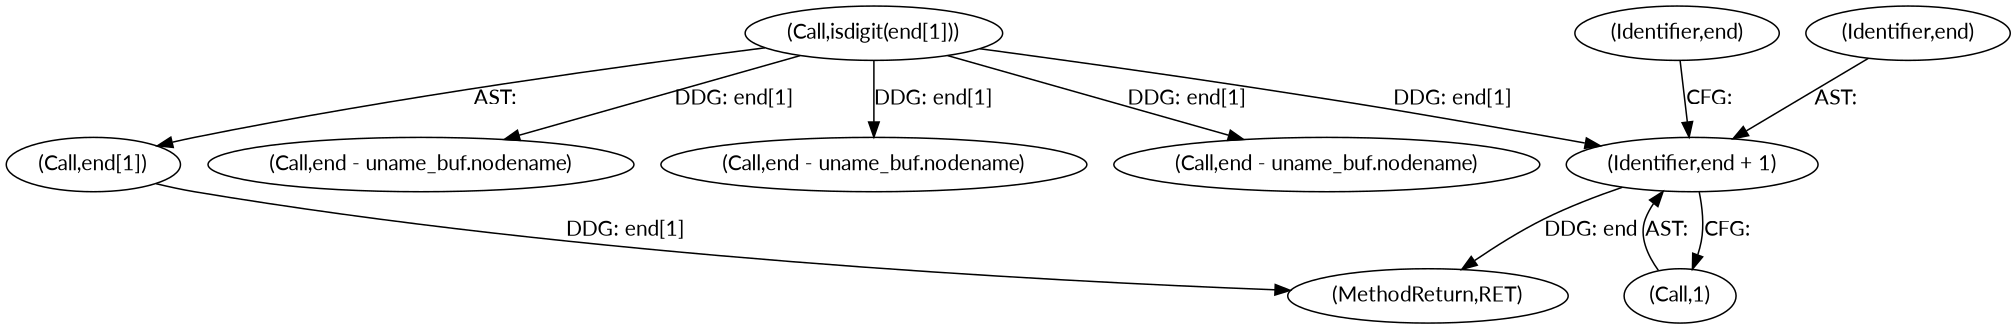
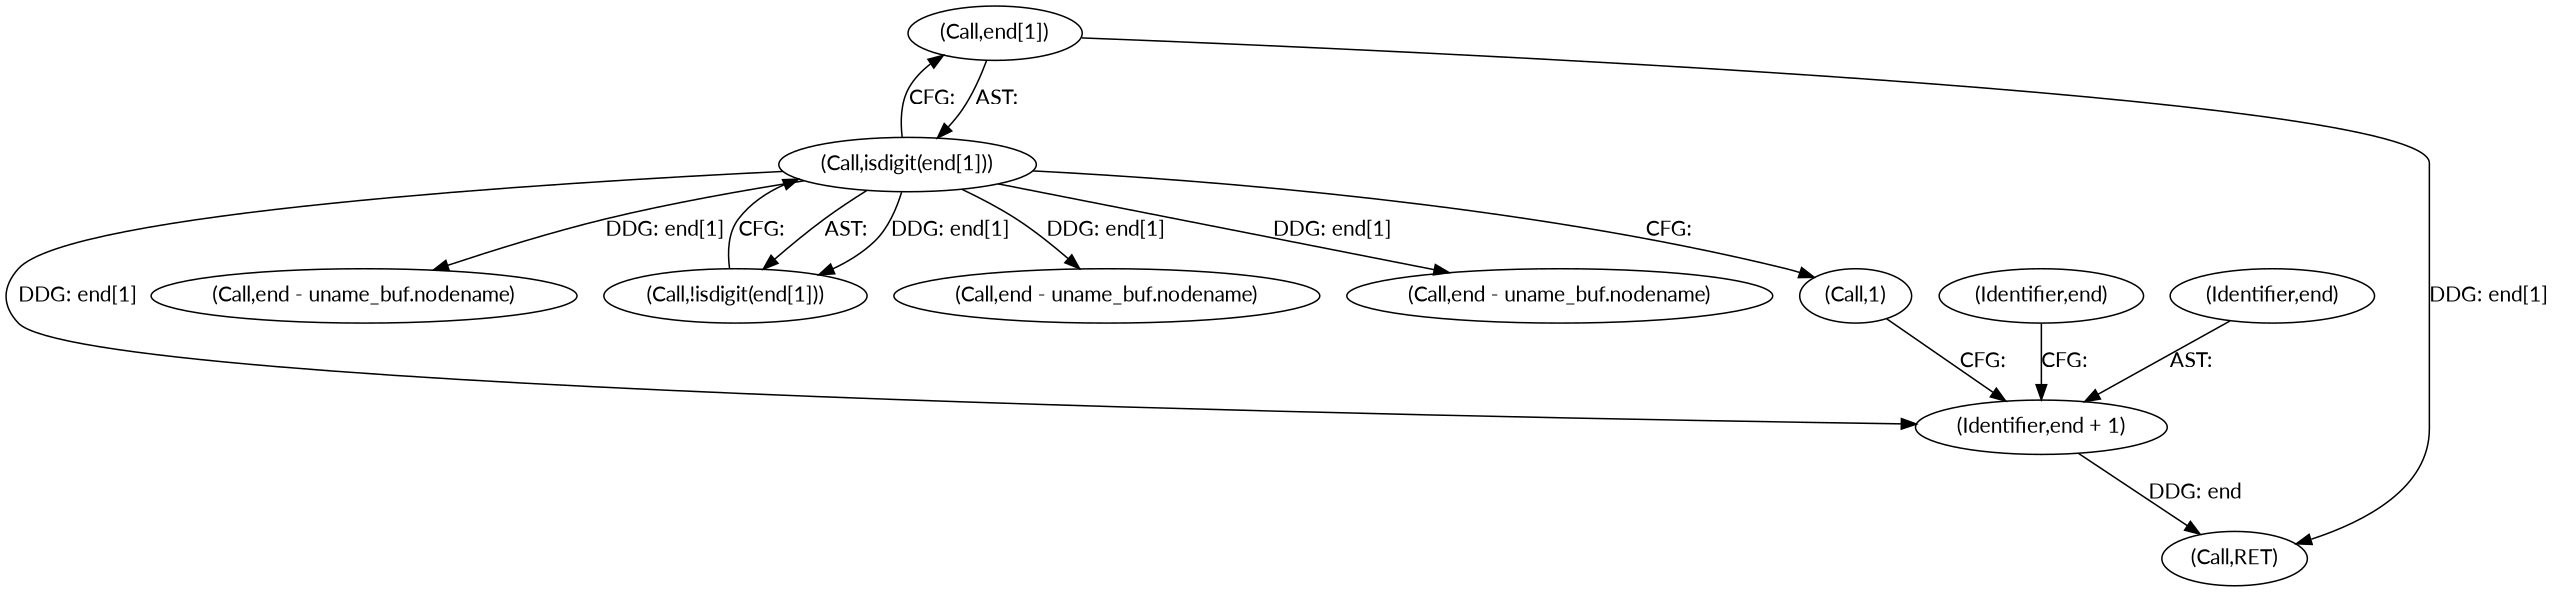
none -> (971, 96)
(499, 99) -> (935, 99)
(1703, 224) -> (1419, 204)
(1670, 230) -> (1986, 362)
none -> (735, 296)
(1428, 296) -> (2235, 559)
